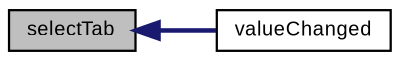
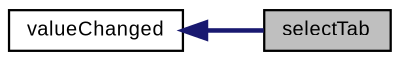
(188, 30) -> (235, 30)
